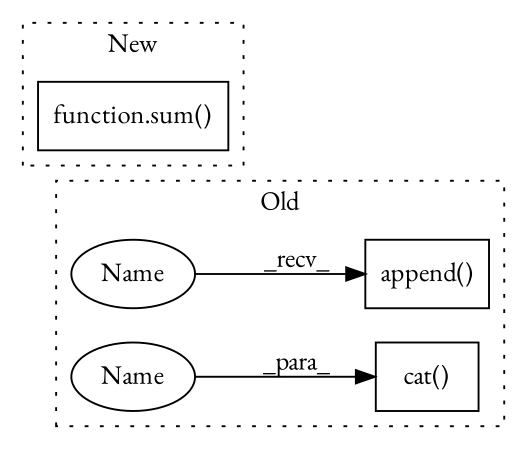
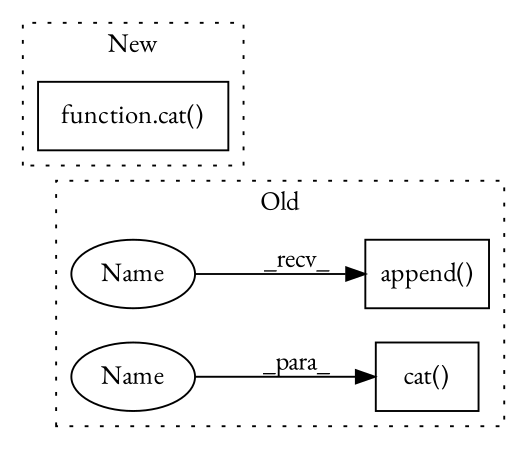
(133, 116) -> (133, 116)
